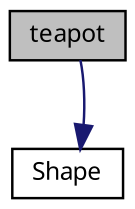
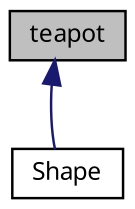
(84, 92) -> (51, 117)
